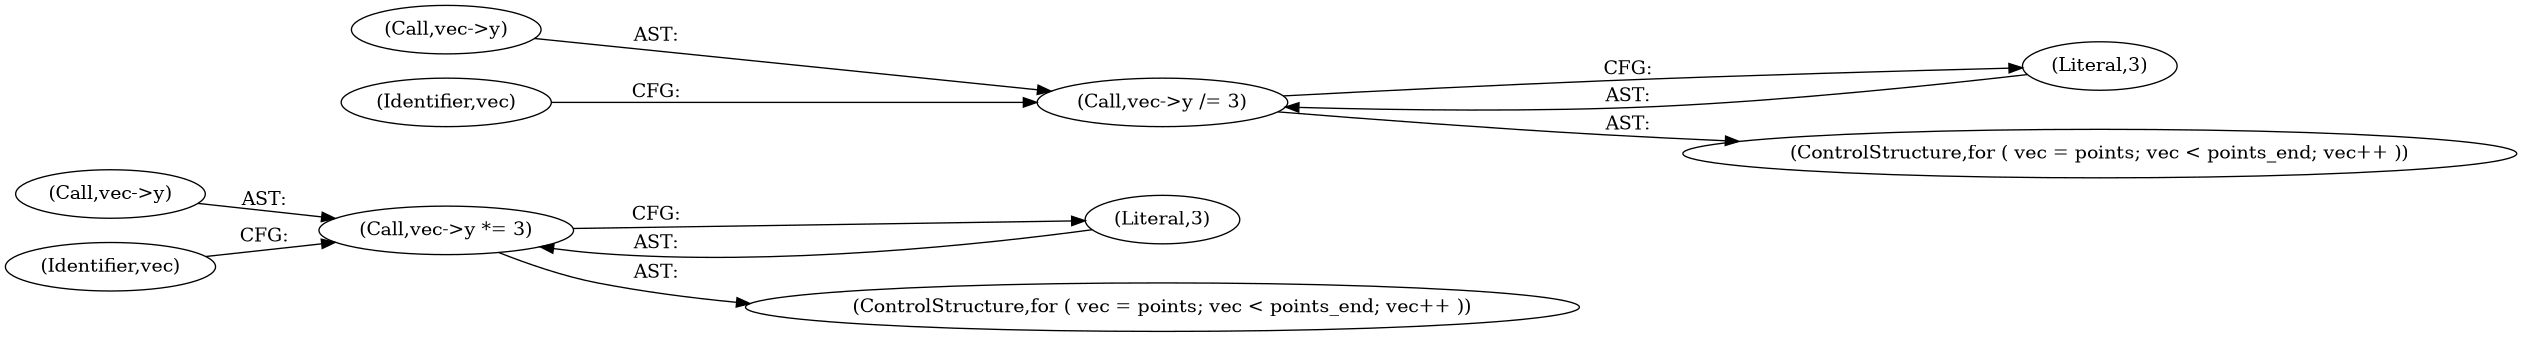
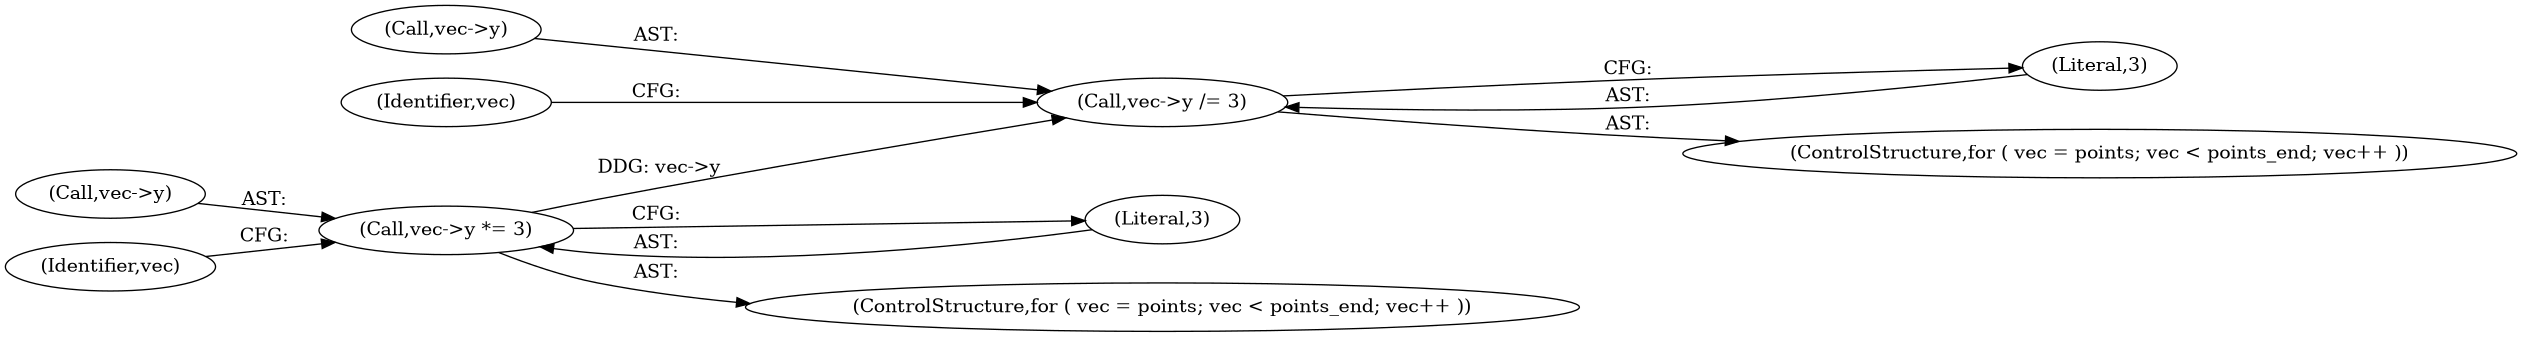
none -> (792, 164)
